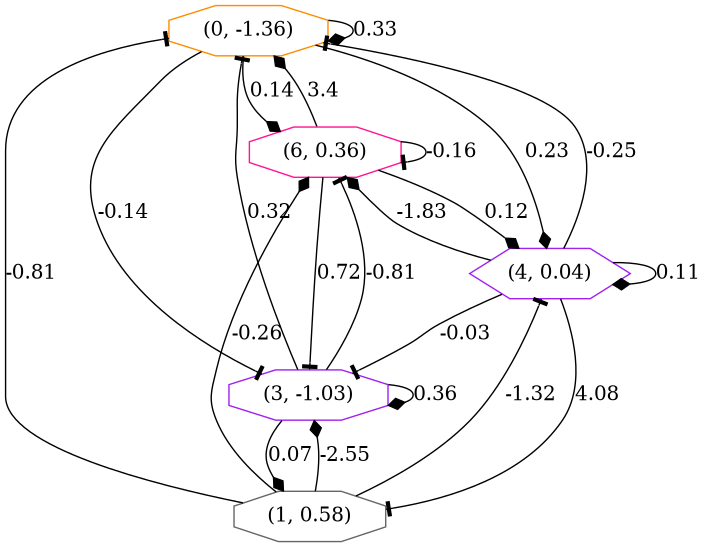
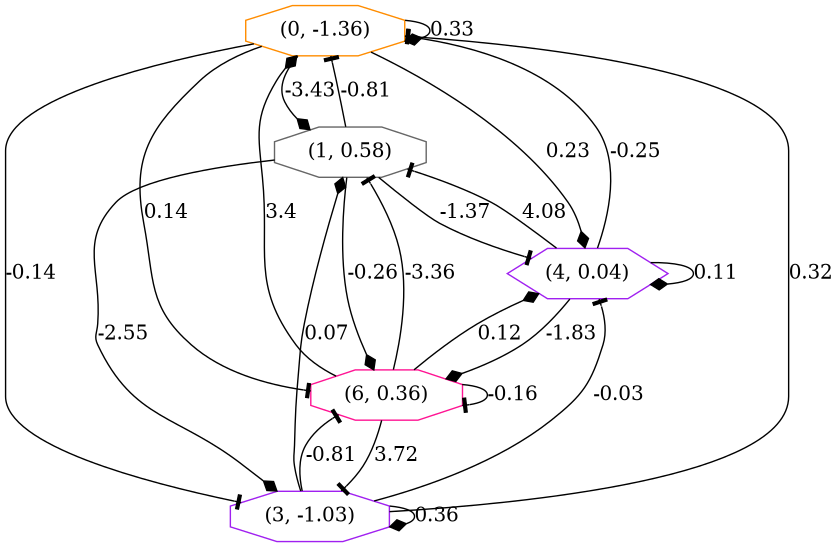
none -> (282, 89)
(246, 94) -> (146, 235)
(339, 274) -> (396, 456)
none -> (403, 274)
(429, 330) -> (525, 438)
(531, 395) -> (466, 213)
